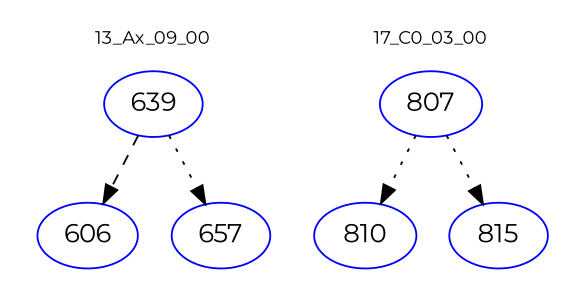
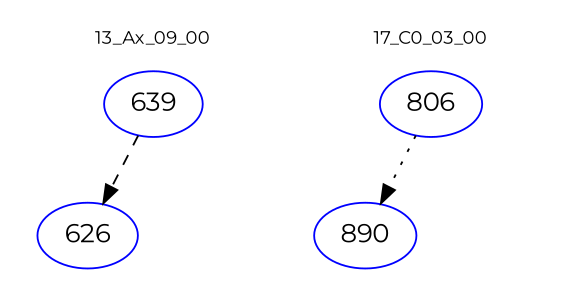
(431, 104) -> (431, 104)
(88, 236) -> (88, 236)
(221, 236) -> none
(365, 236) -> (365, 236)
(499, 236) -> none
